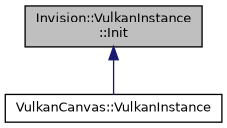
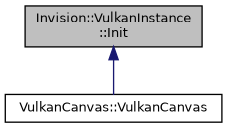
(114, 108) -> (114, 108)
